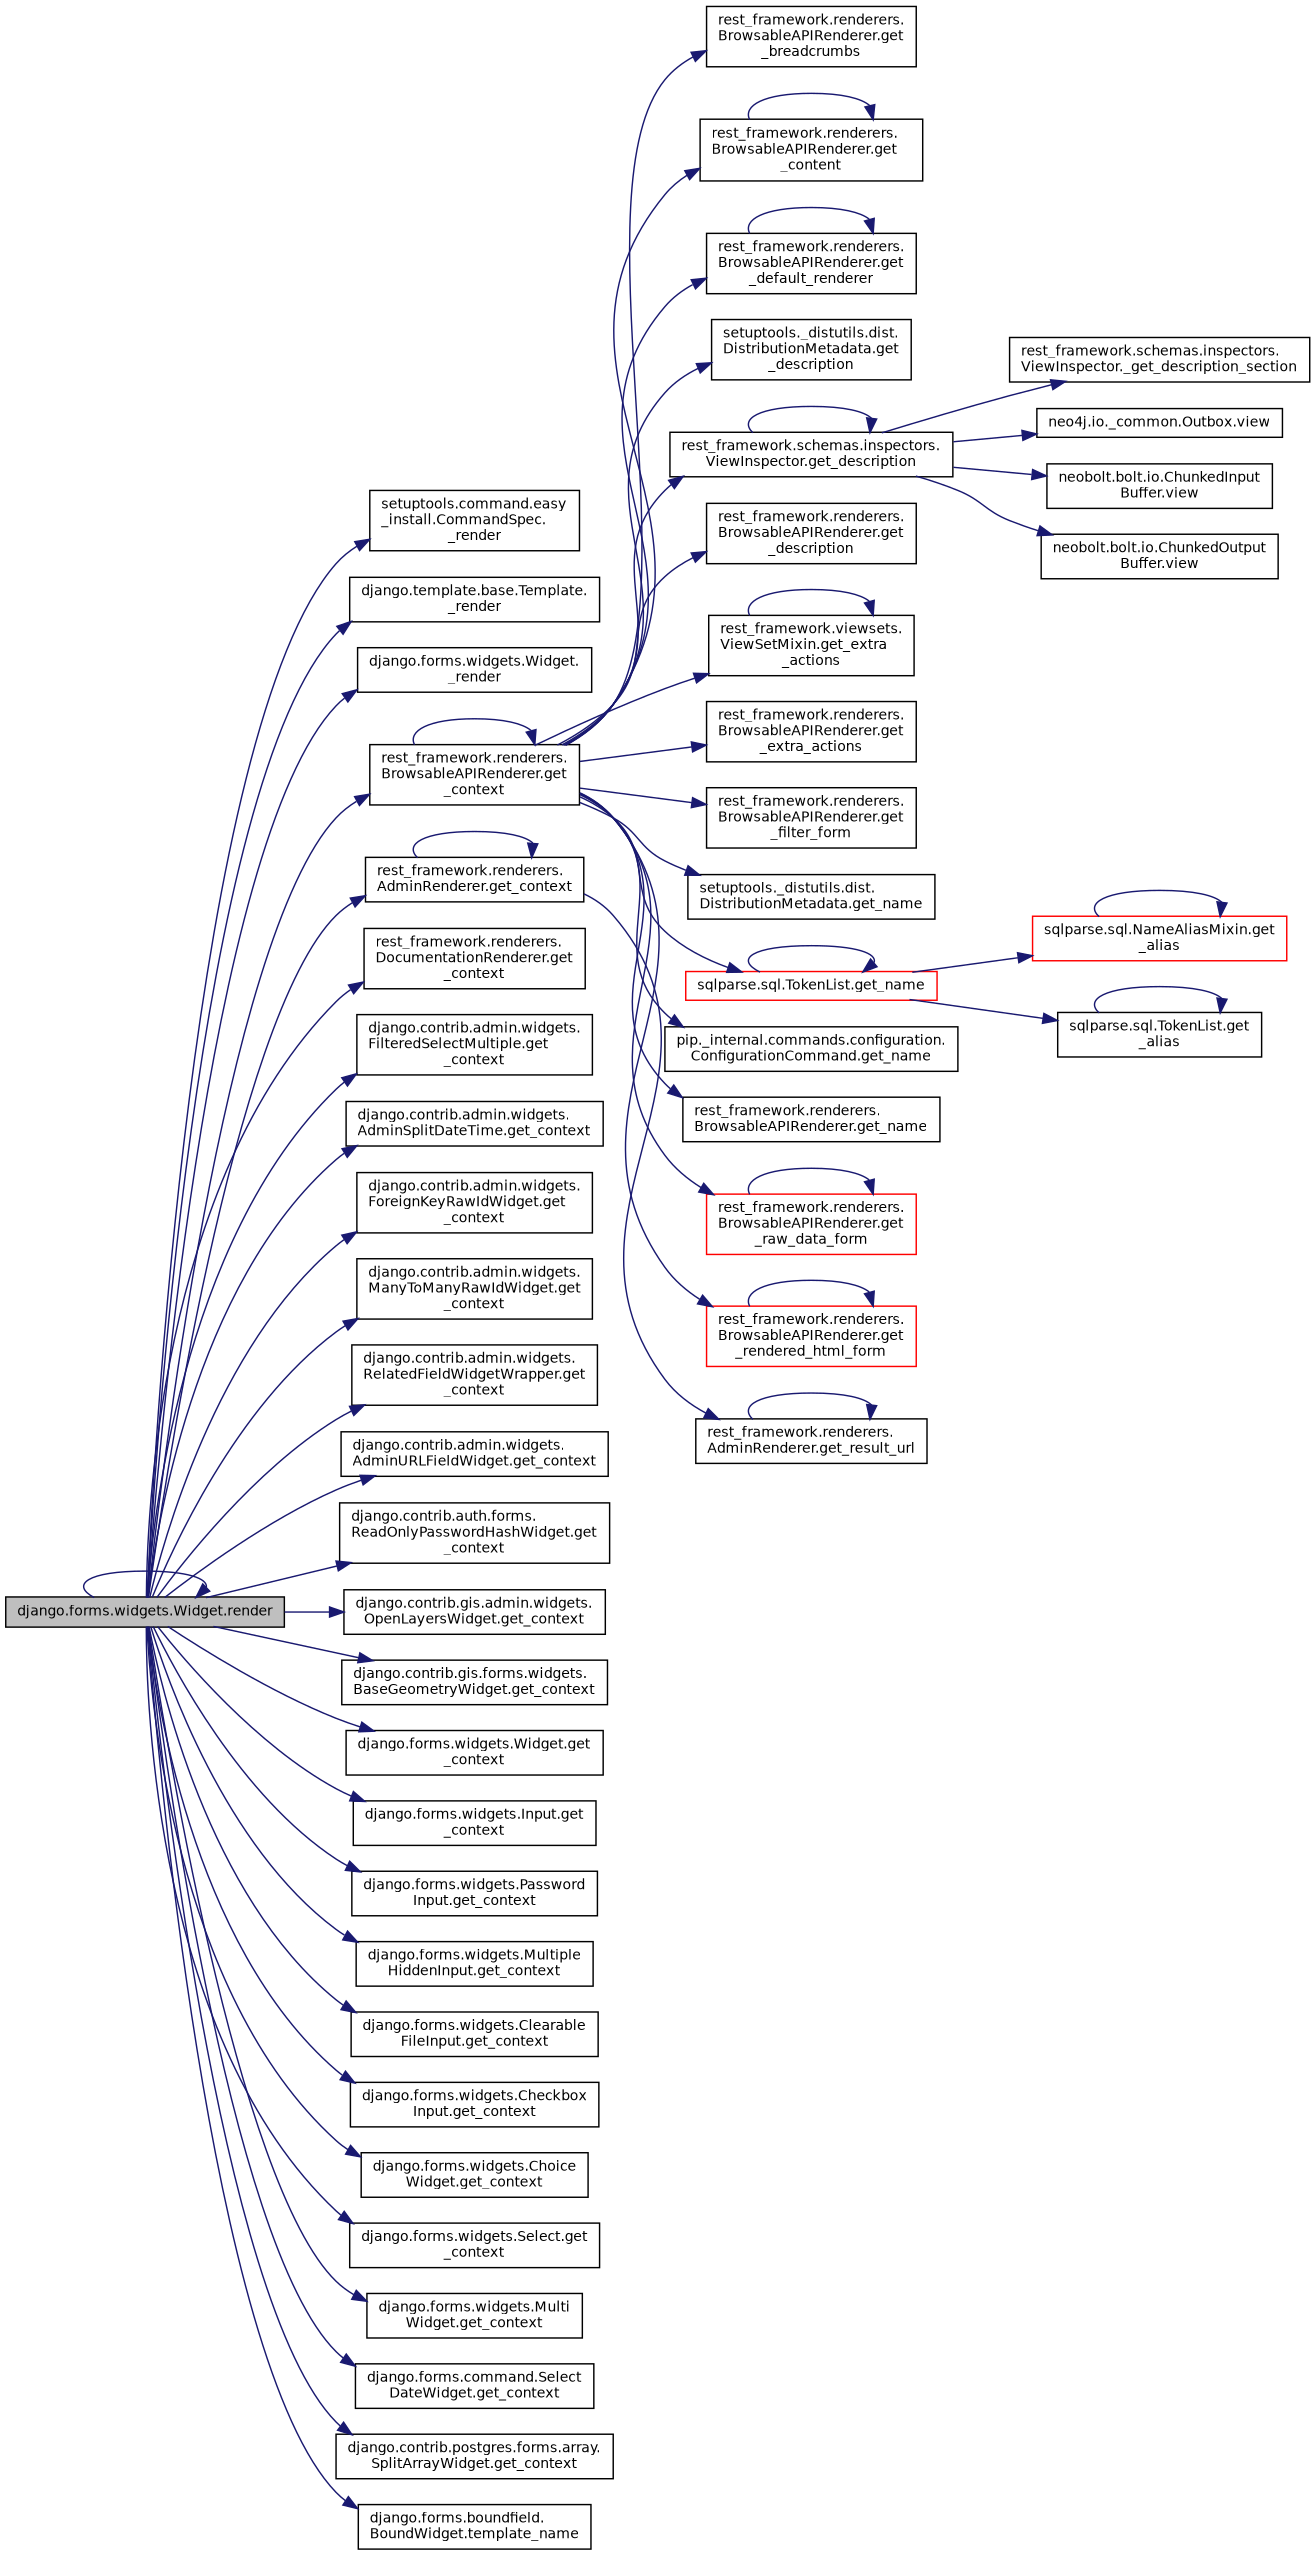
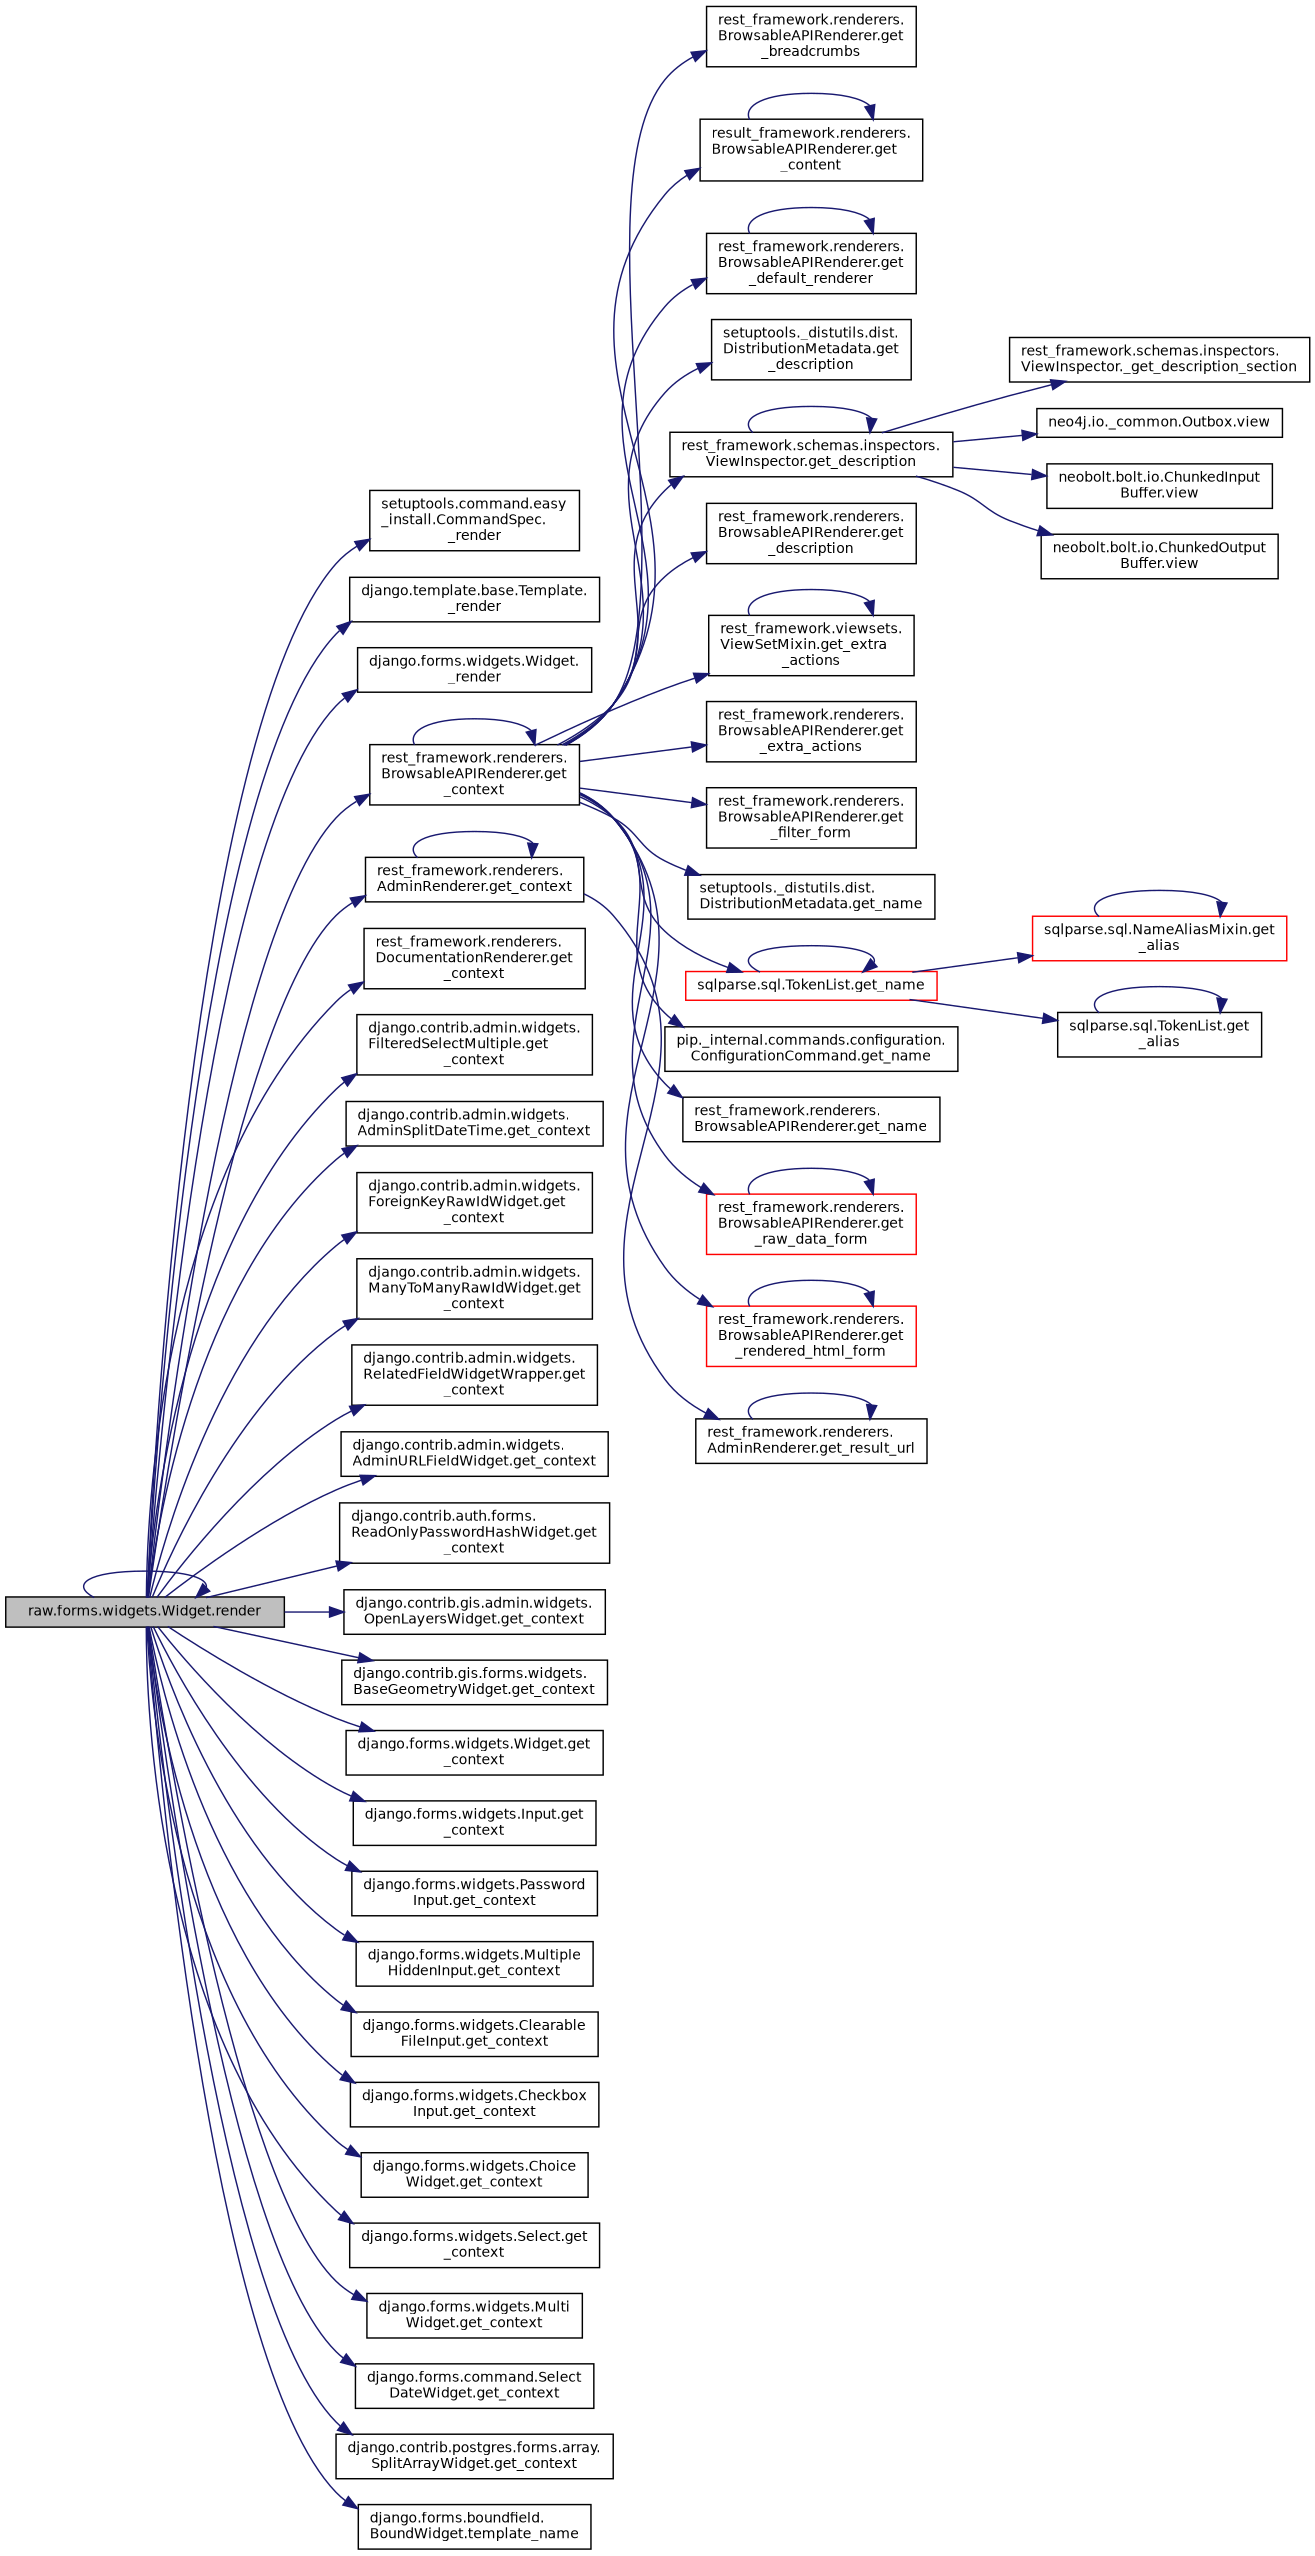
(811, 150) -> (811, 150)
(145, 1612) -> (145, 1612)
